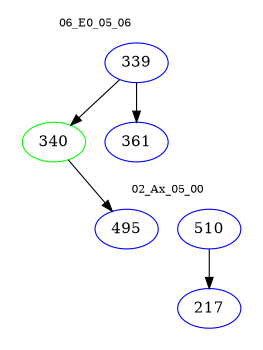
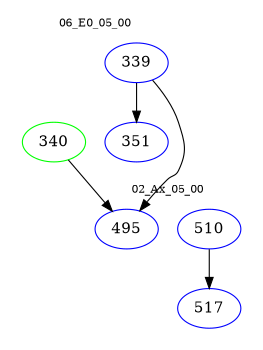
(95, 24) -> (95, 24)
(99, 99) -> (184, 144)
(137, 142) -> (137, 142)
(209, 308) -> (209, 308)
